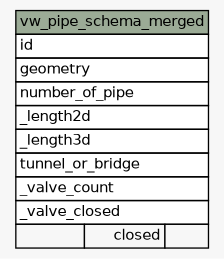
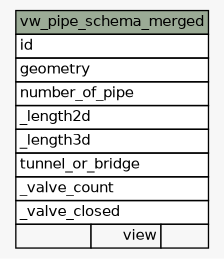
(137, 236) -> (140, 236)
